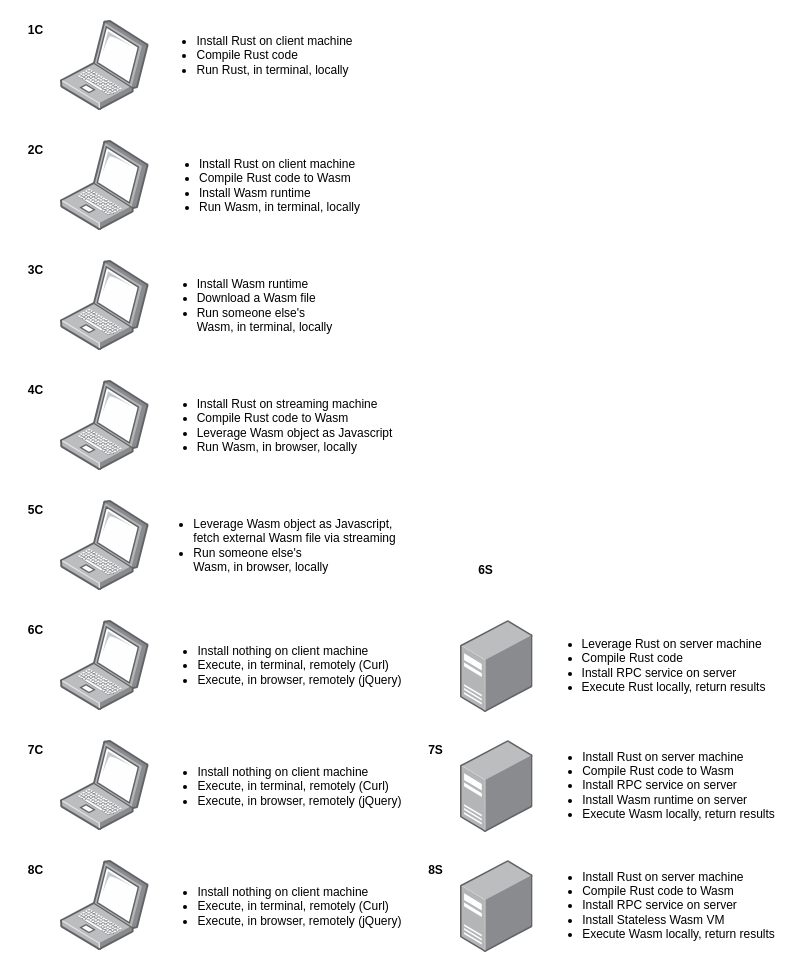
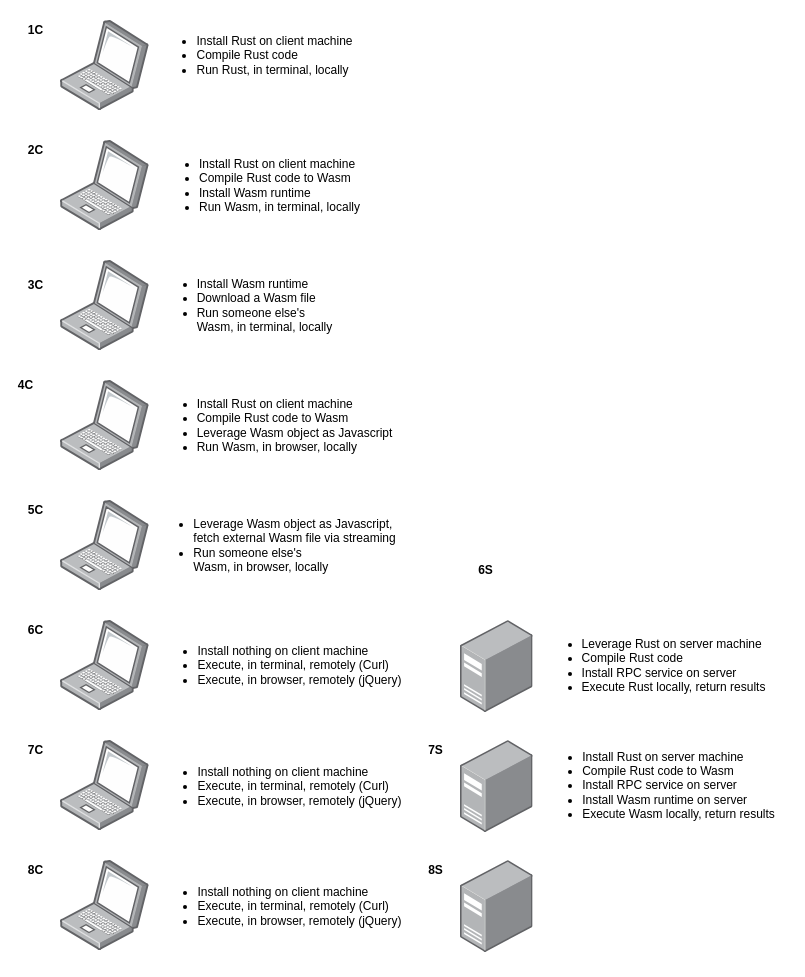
(36, 271) -> (36, 286)
(36, 391) -> (26, 386)
(275, 426) -> (275, 426)
(658, 906) -> none
